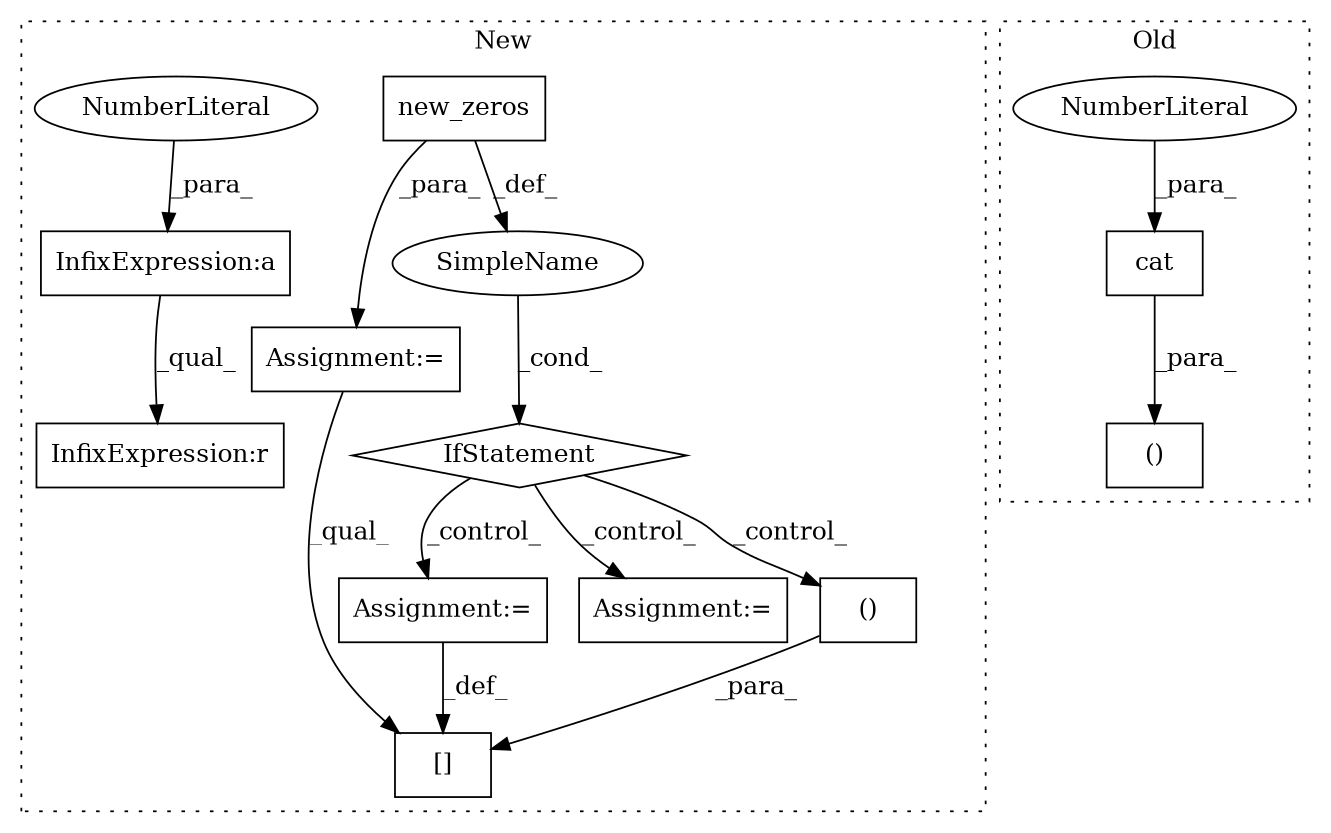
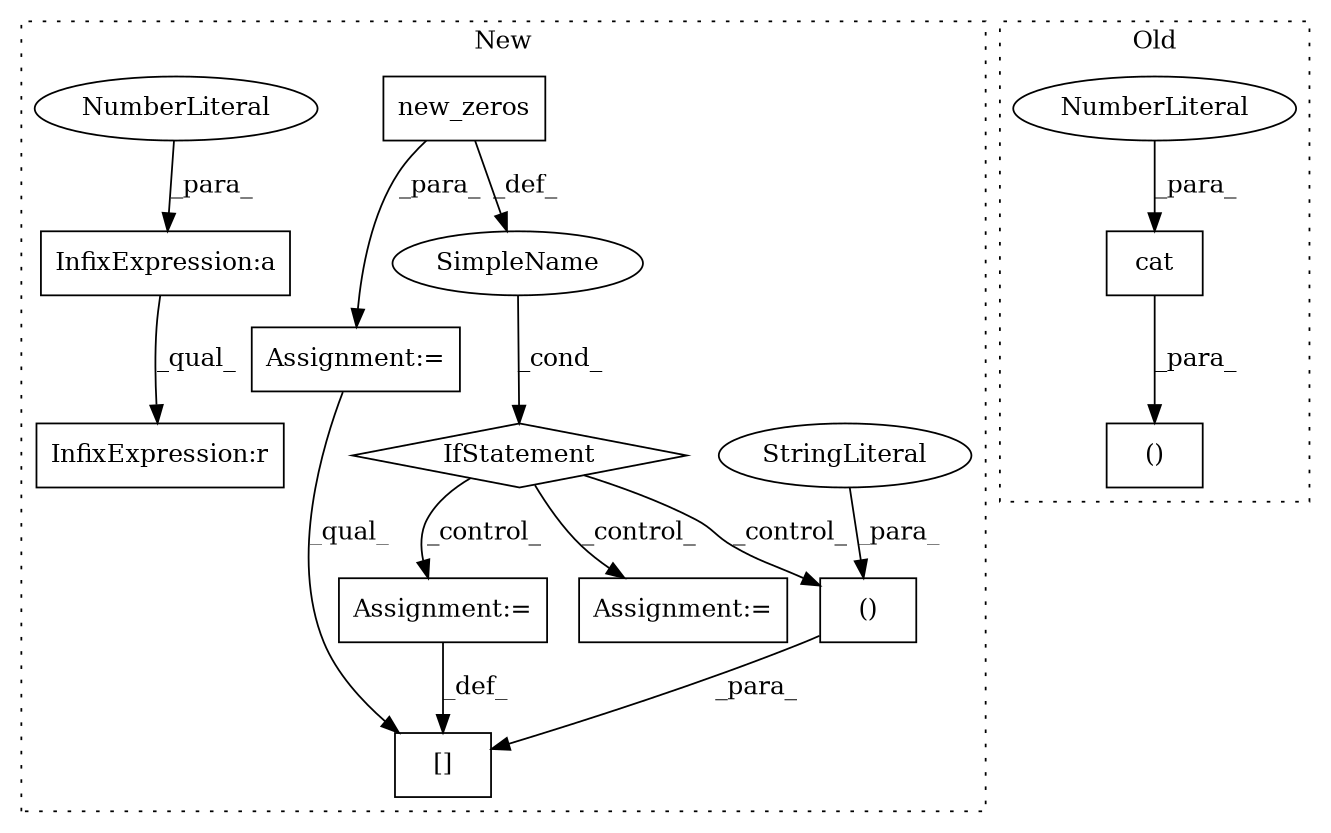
none -> (845, 455)
